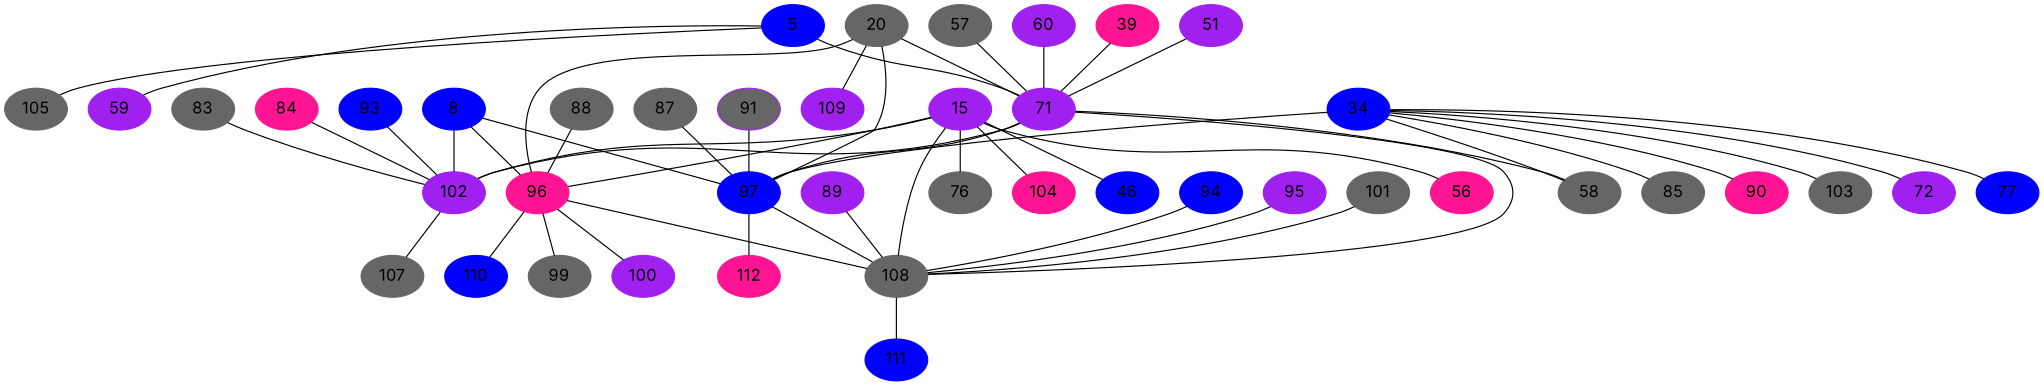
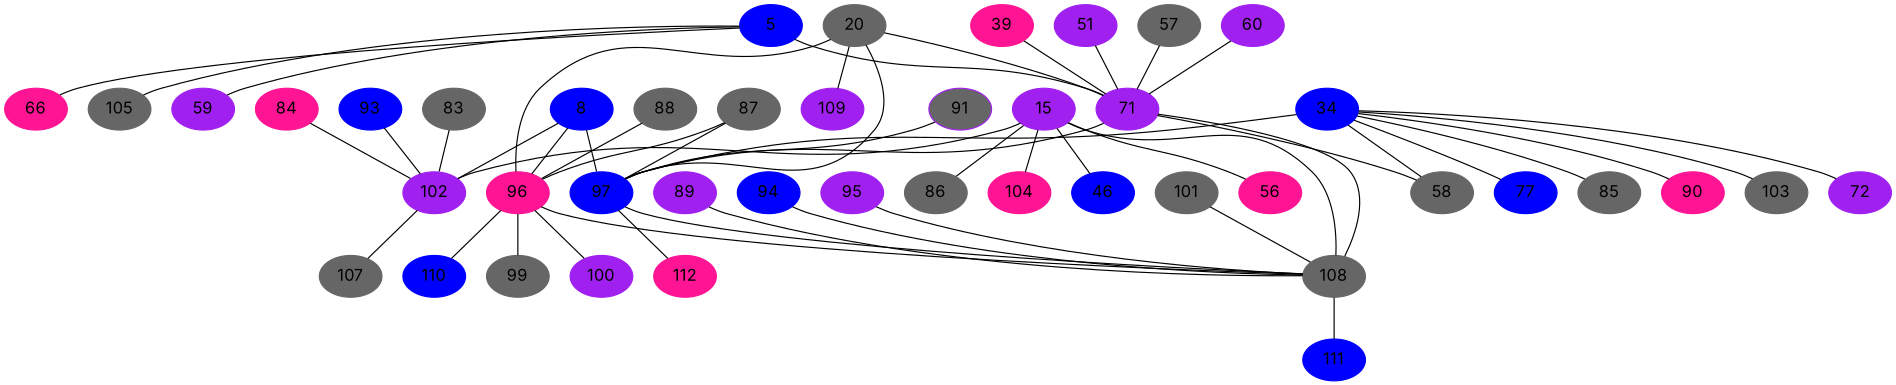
none -> (36, 109)
(804, 154) -> none
(732, 158) -> (605, 157)
(960, 193) -> (936, 193)
